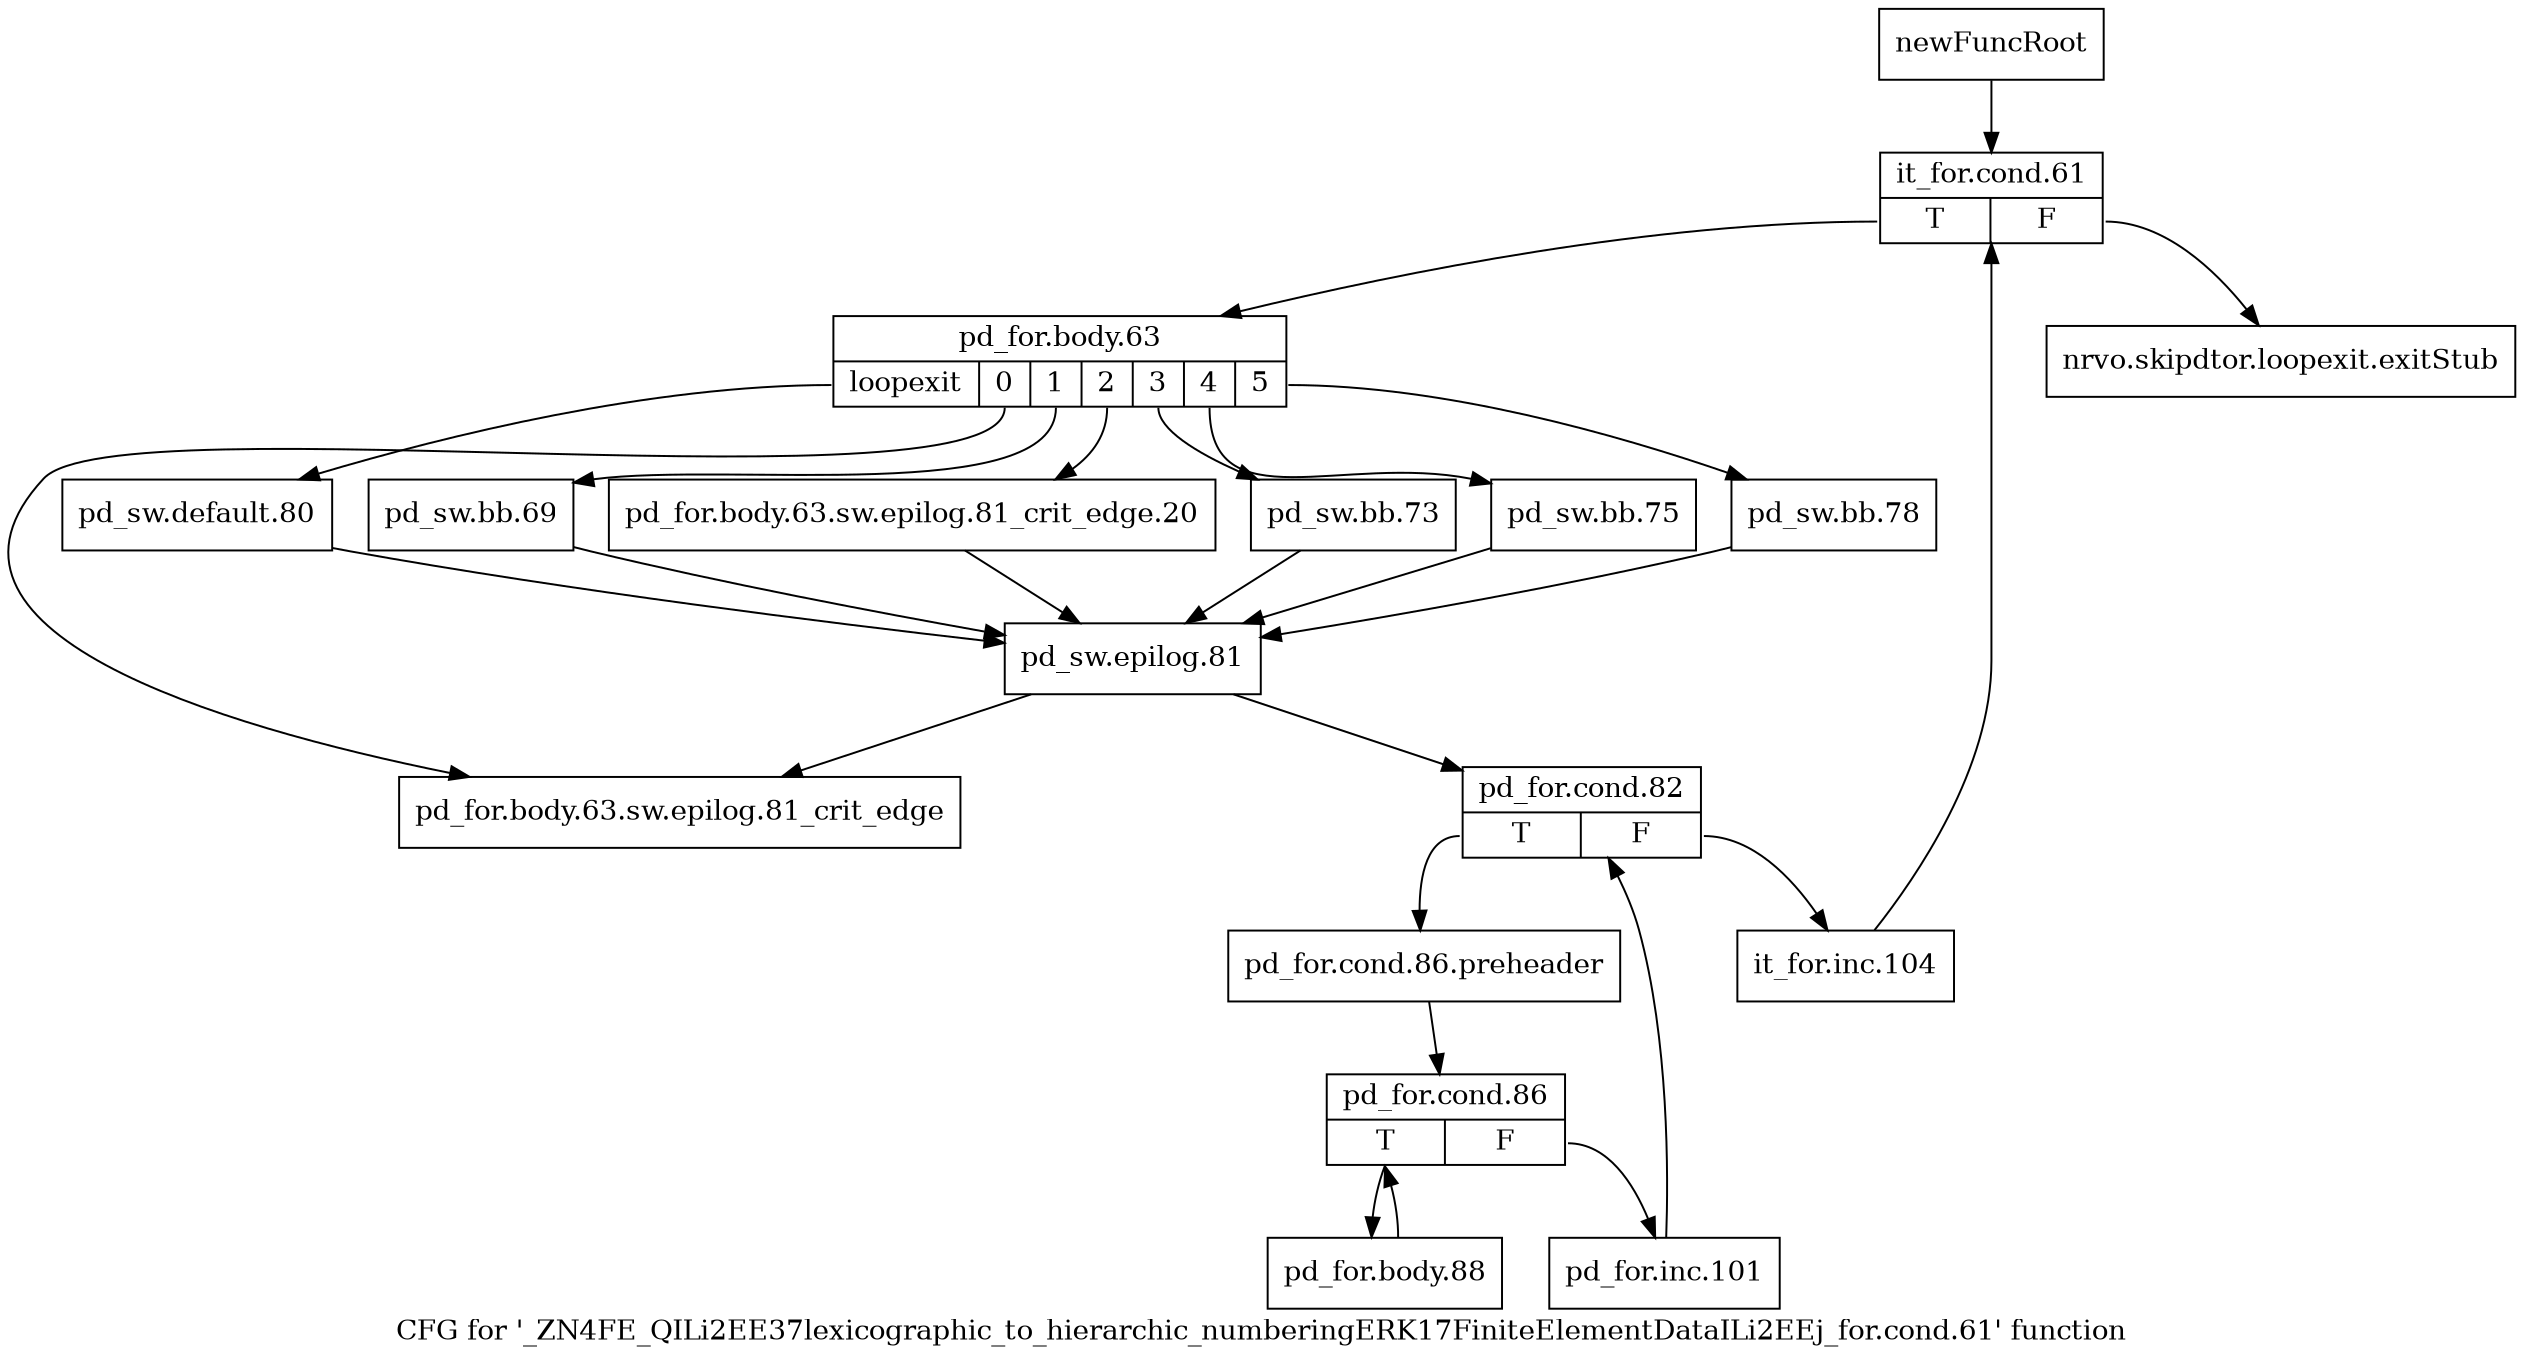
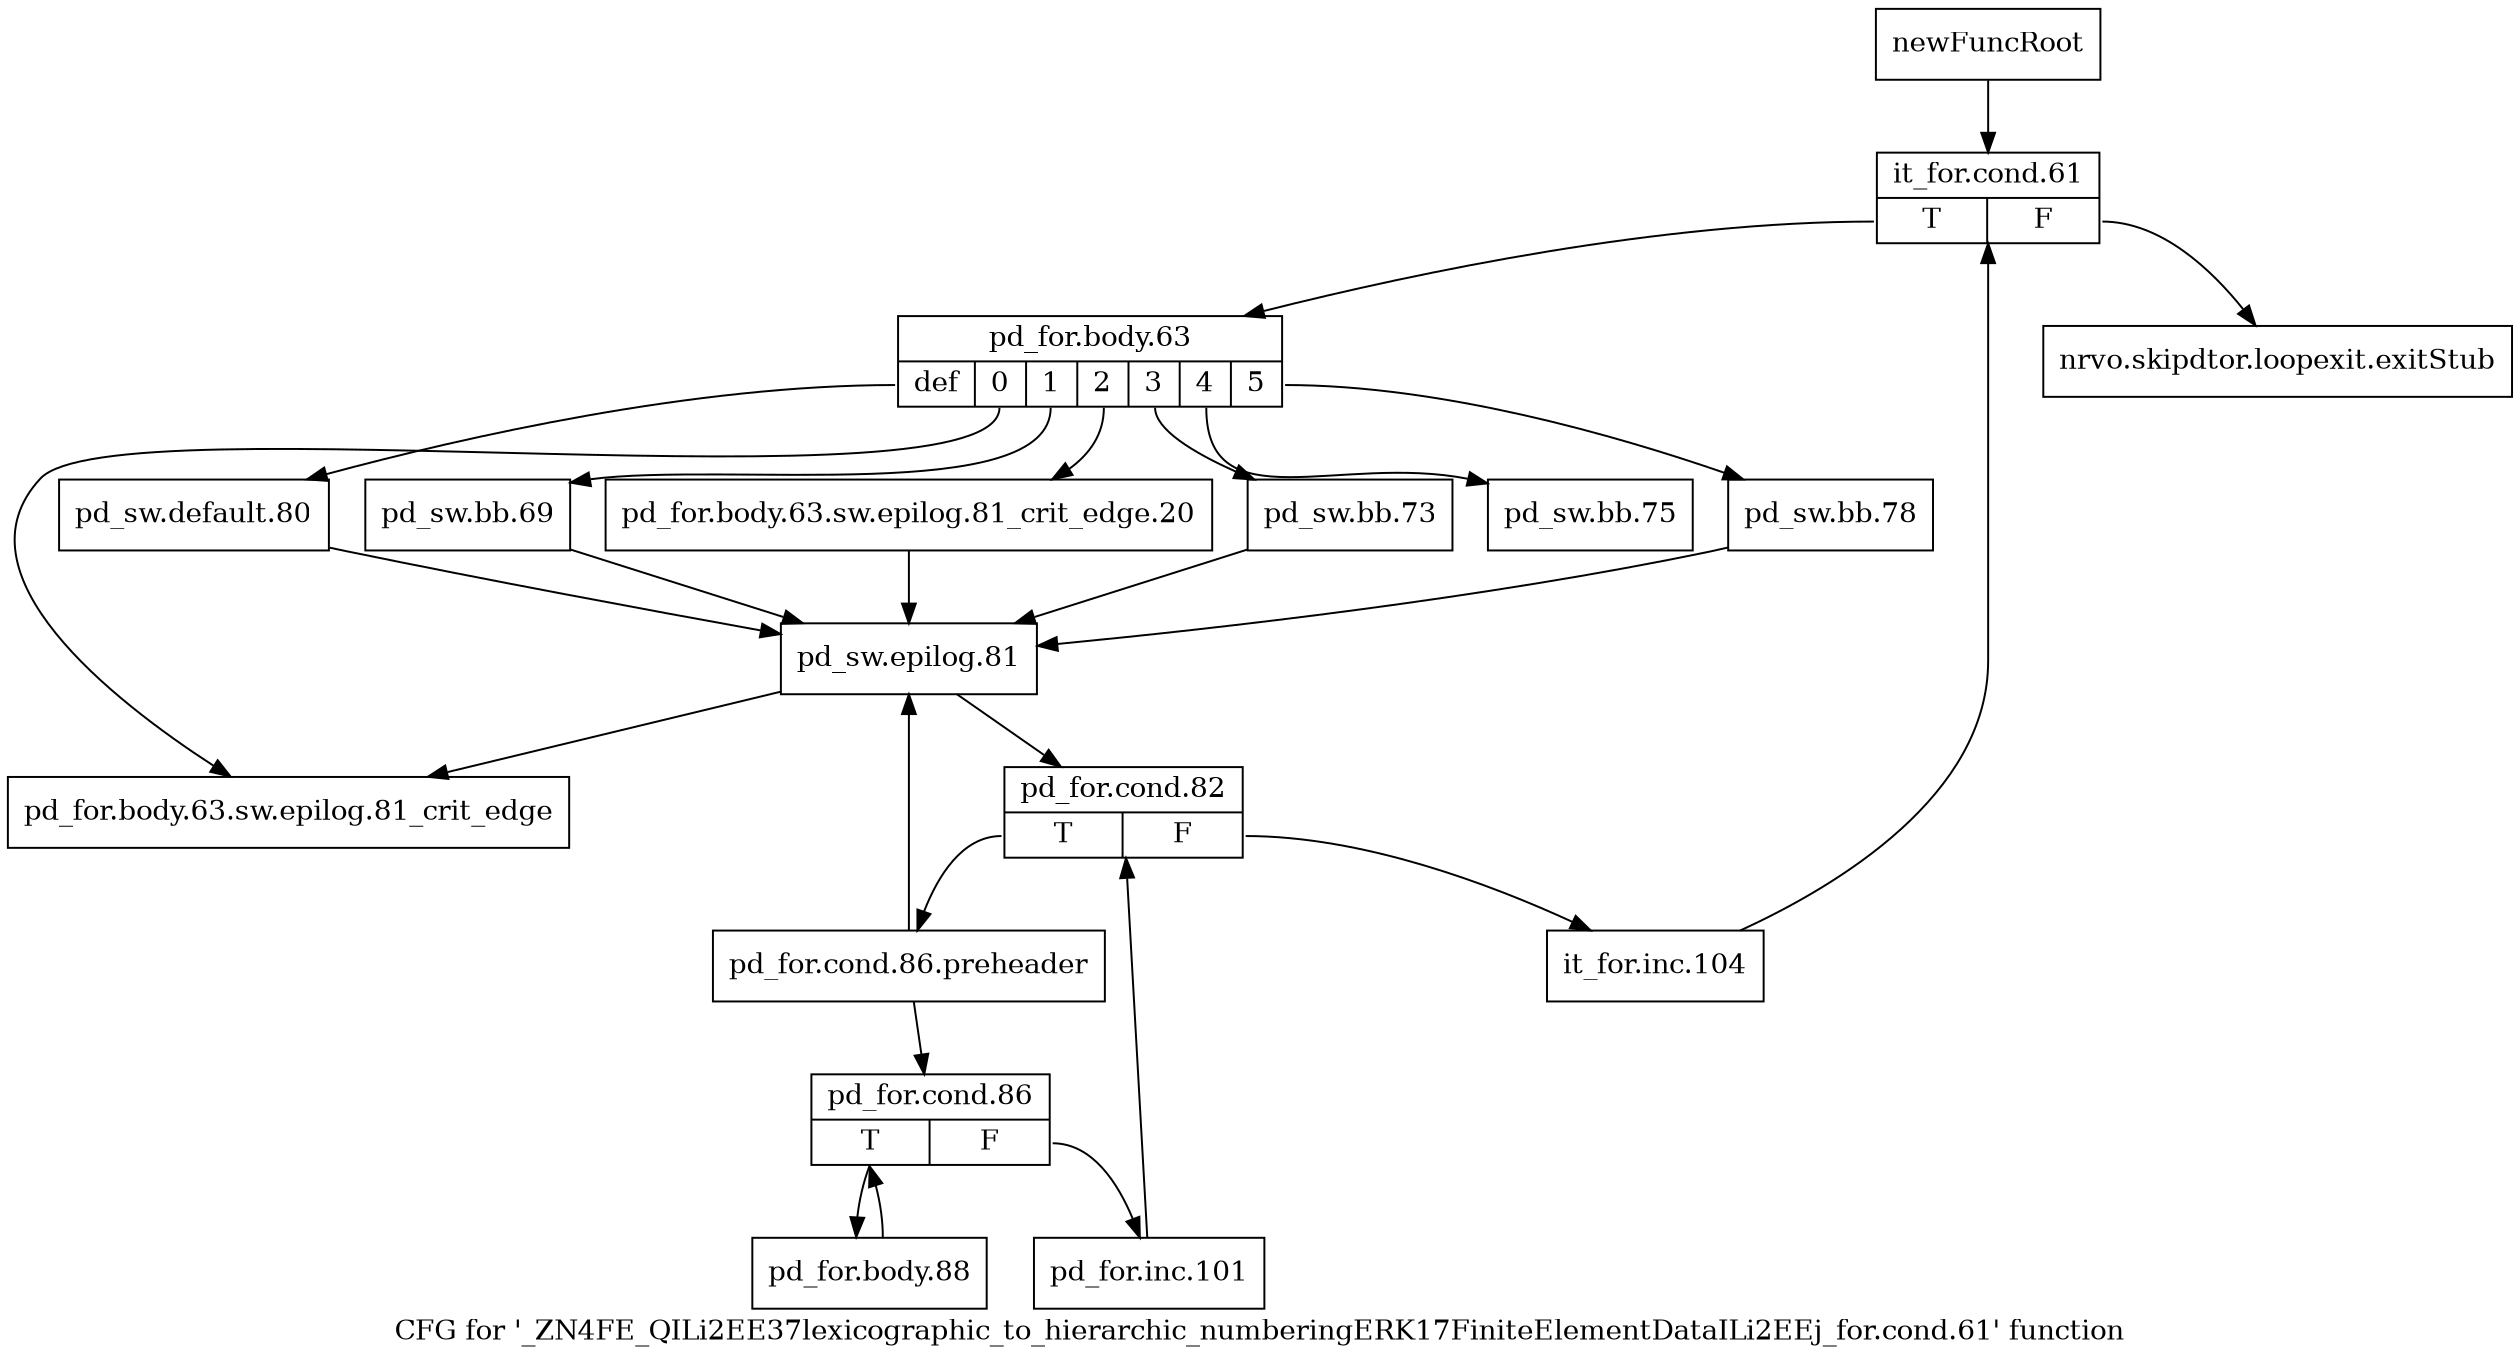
(906, 383) -> (936, 383)
(1377, 583) -> (909, 822)
